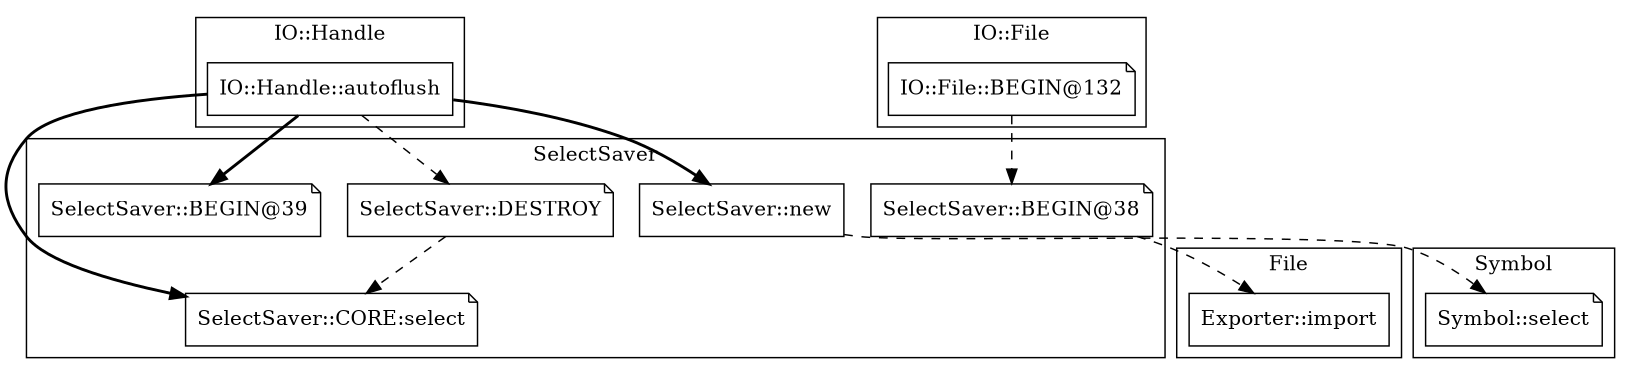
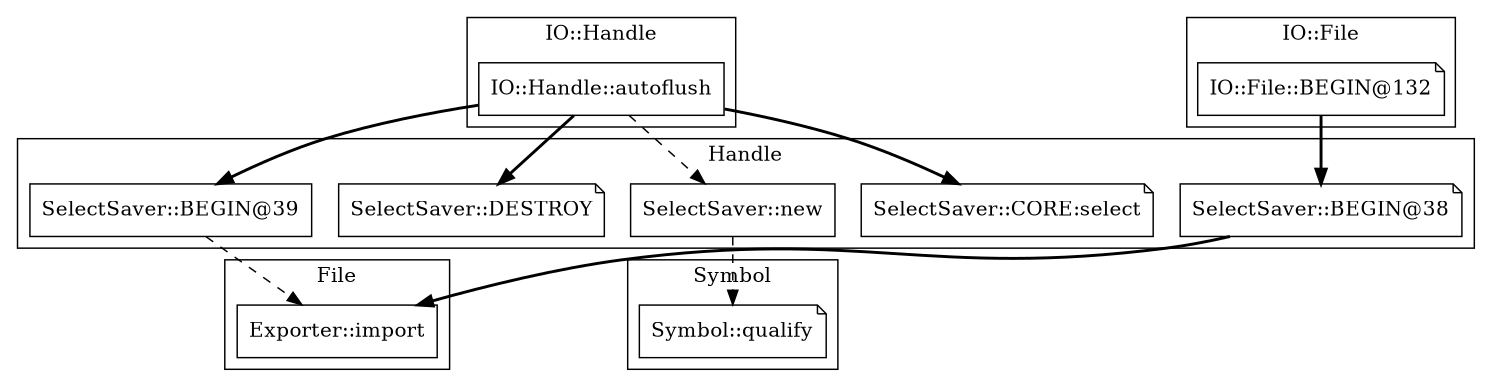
(579, 124) -> (665, 148)
(403, 148) -> (539, 148)
(1012, 148) -> (1321, 148)
(596, 155) -> (746, 155)
(180, 210) -> (171, 210)
(1191, 257) -> (970, 257)
(412, 261) -> none
none -> (252, 269)
(1514, 320) -> (733, 331)
